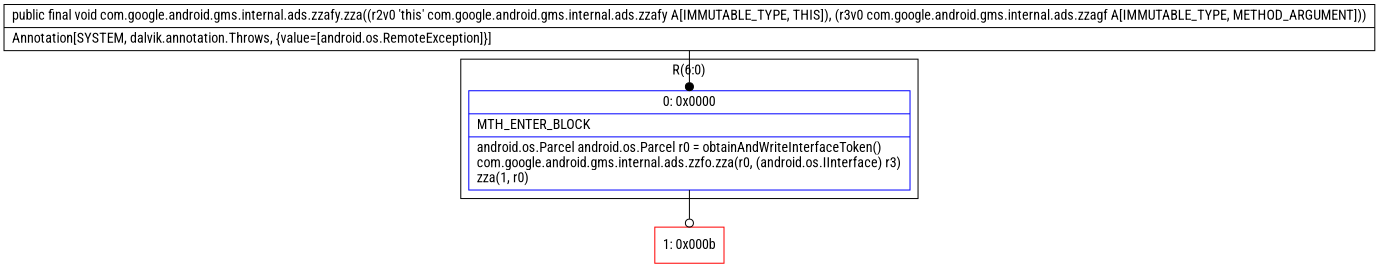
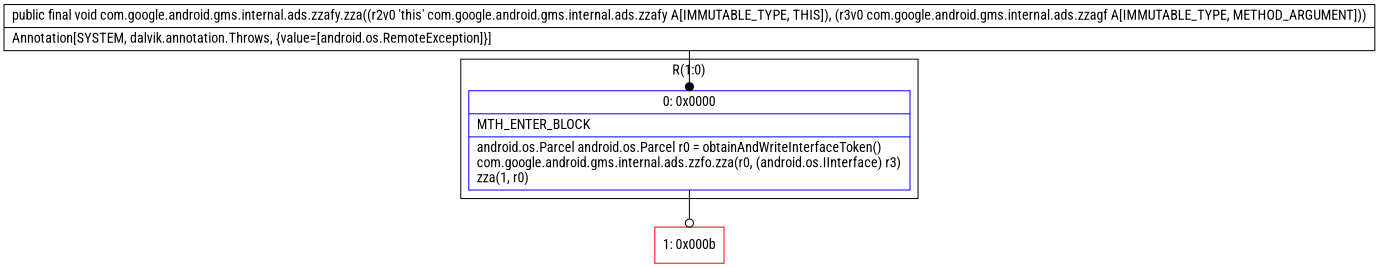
(689, 71) -> (689, 71)
